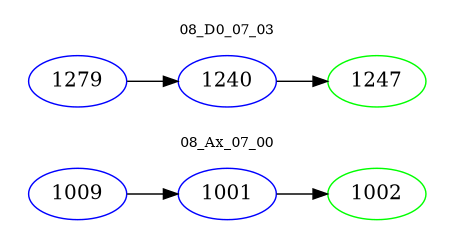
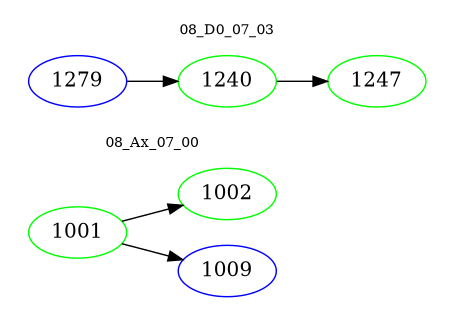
(227, 81) -> (227, 81)
(145, 194) -> (145, 250)
(227, 194) -> (78, 233)
